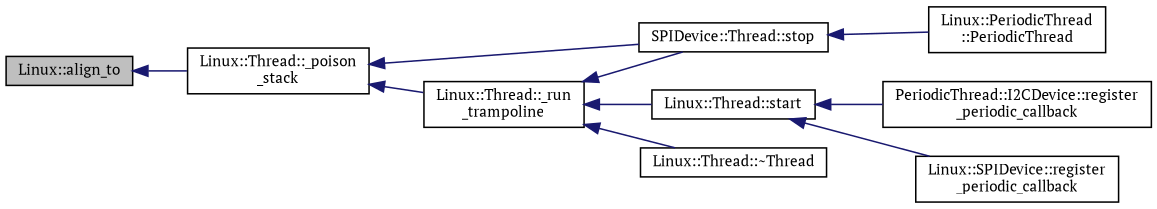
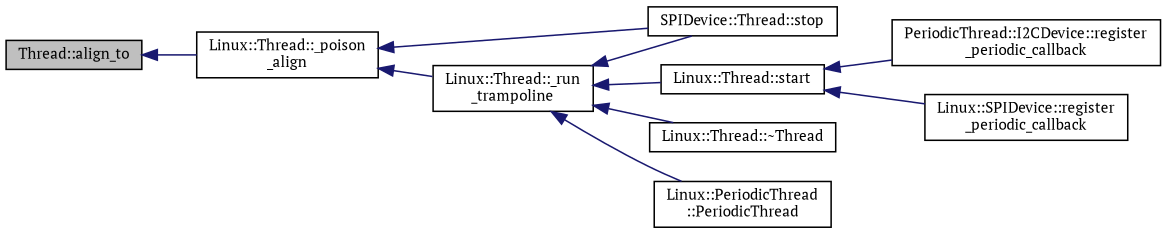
(886, 33) -> (622, 153)
(69, 71) -> (74, 55)
(278, 71) -> (287, 55)
